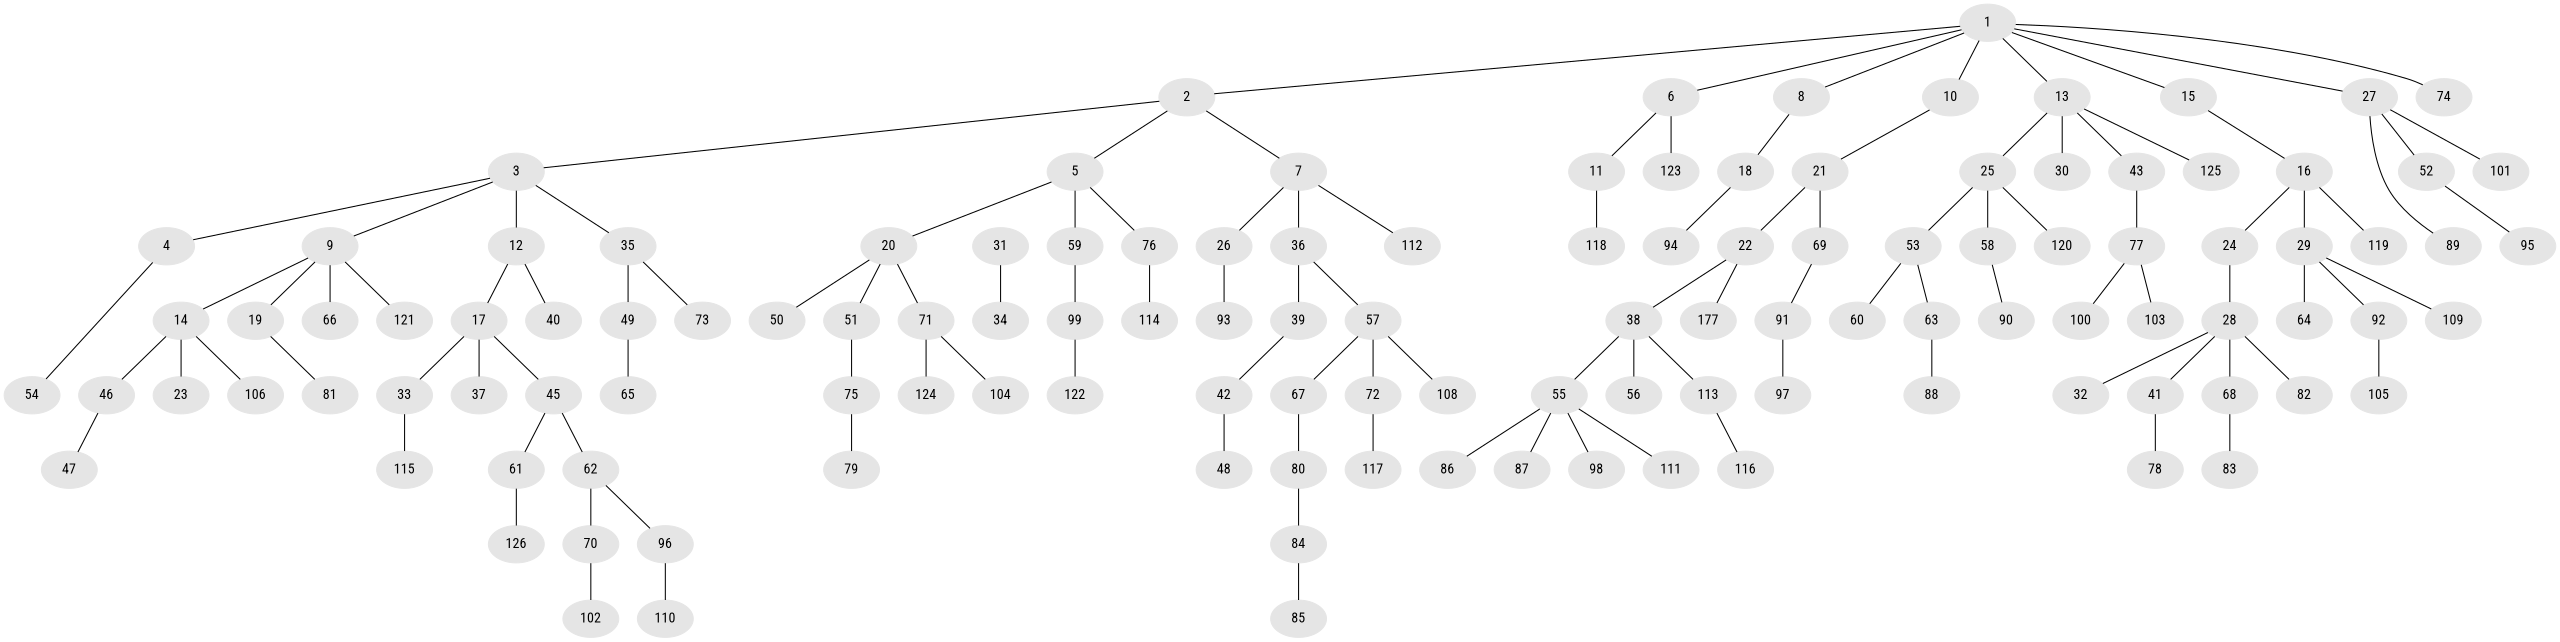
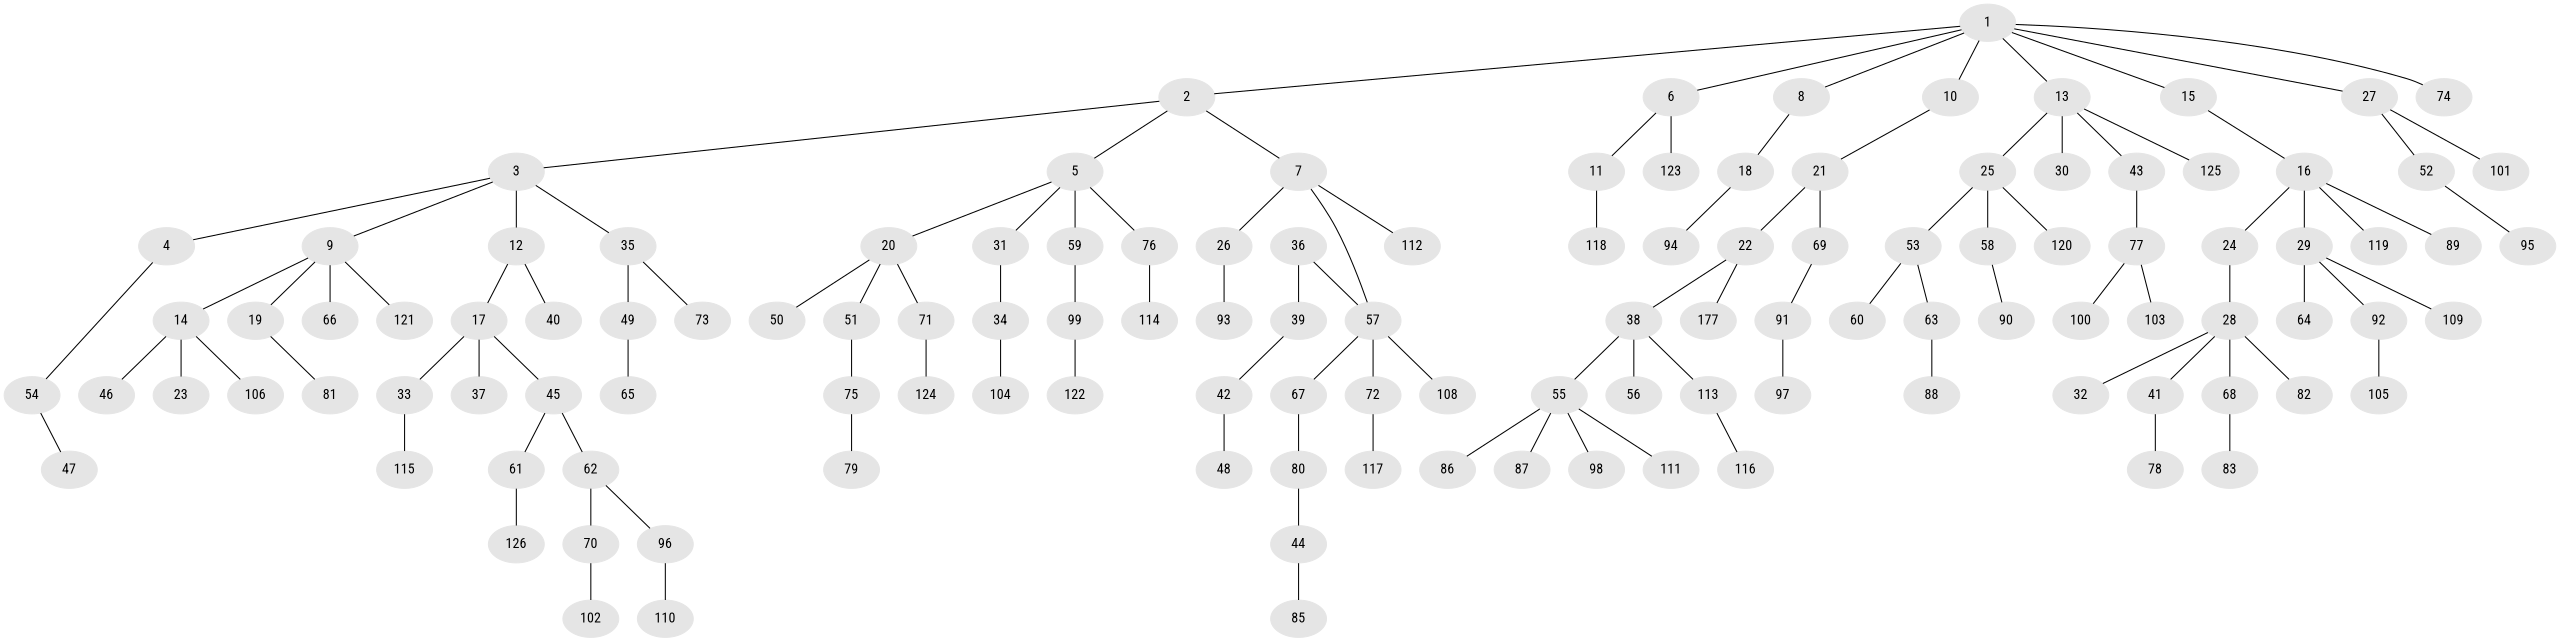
(2386, 183) -> (2379, 209)
none -> (1038, 209)
(1299, 209) -> (1344, 243)
(963, 358) -> (1001, 358)
(88, 433) -> (51, 433)
(1299, 544) -> (1299, 544)
